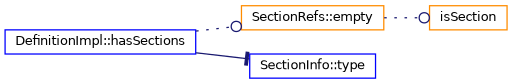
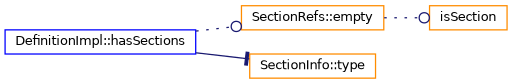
(313, 66) -> (313, 66)
